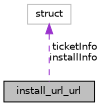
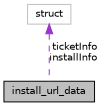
(49, 92) -> (49, 92)
